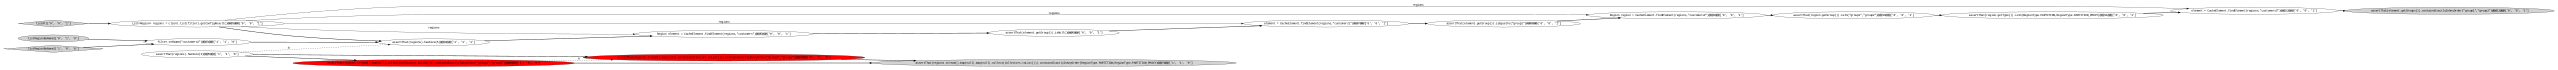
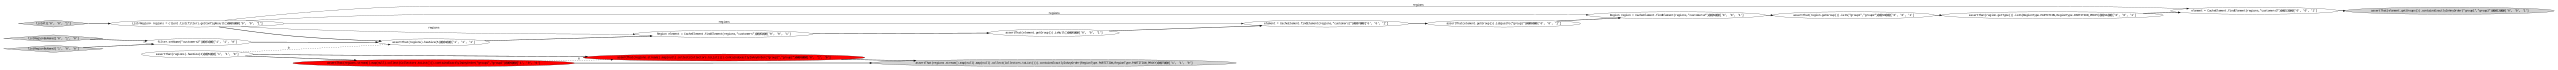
(53, 38) -> (53, 38)
